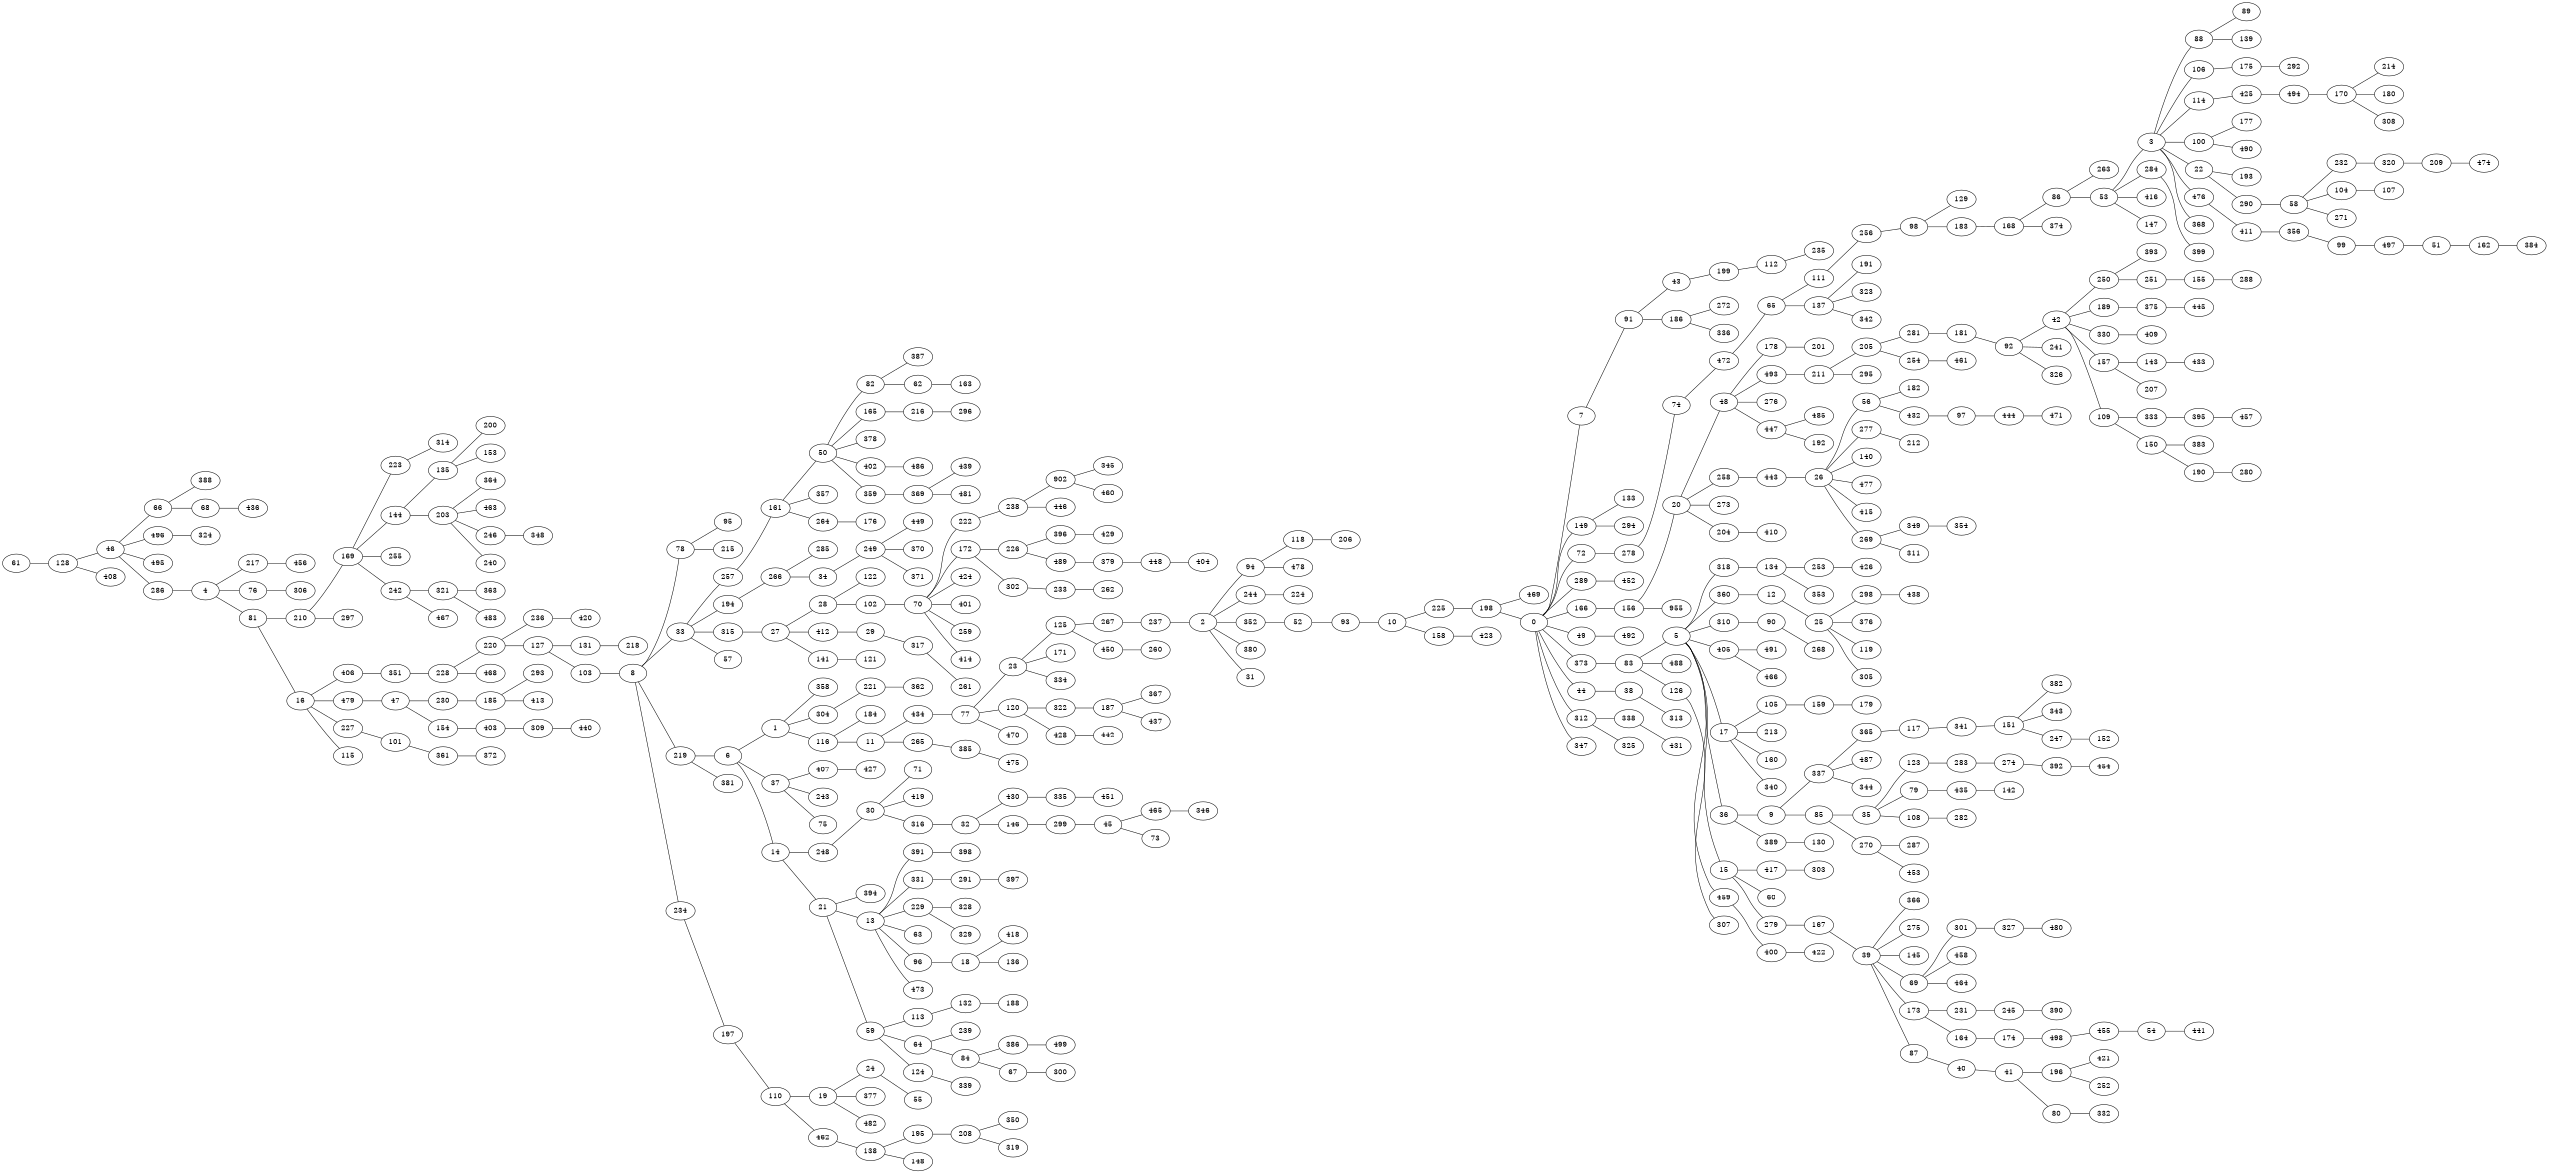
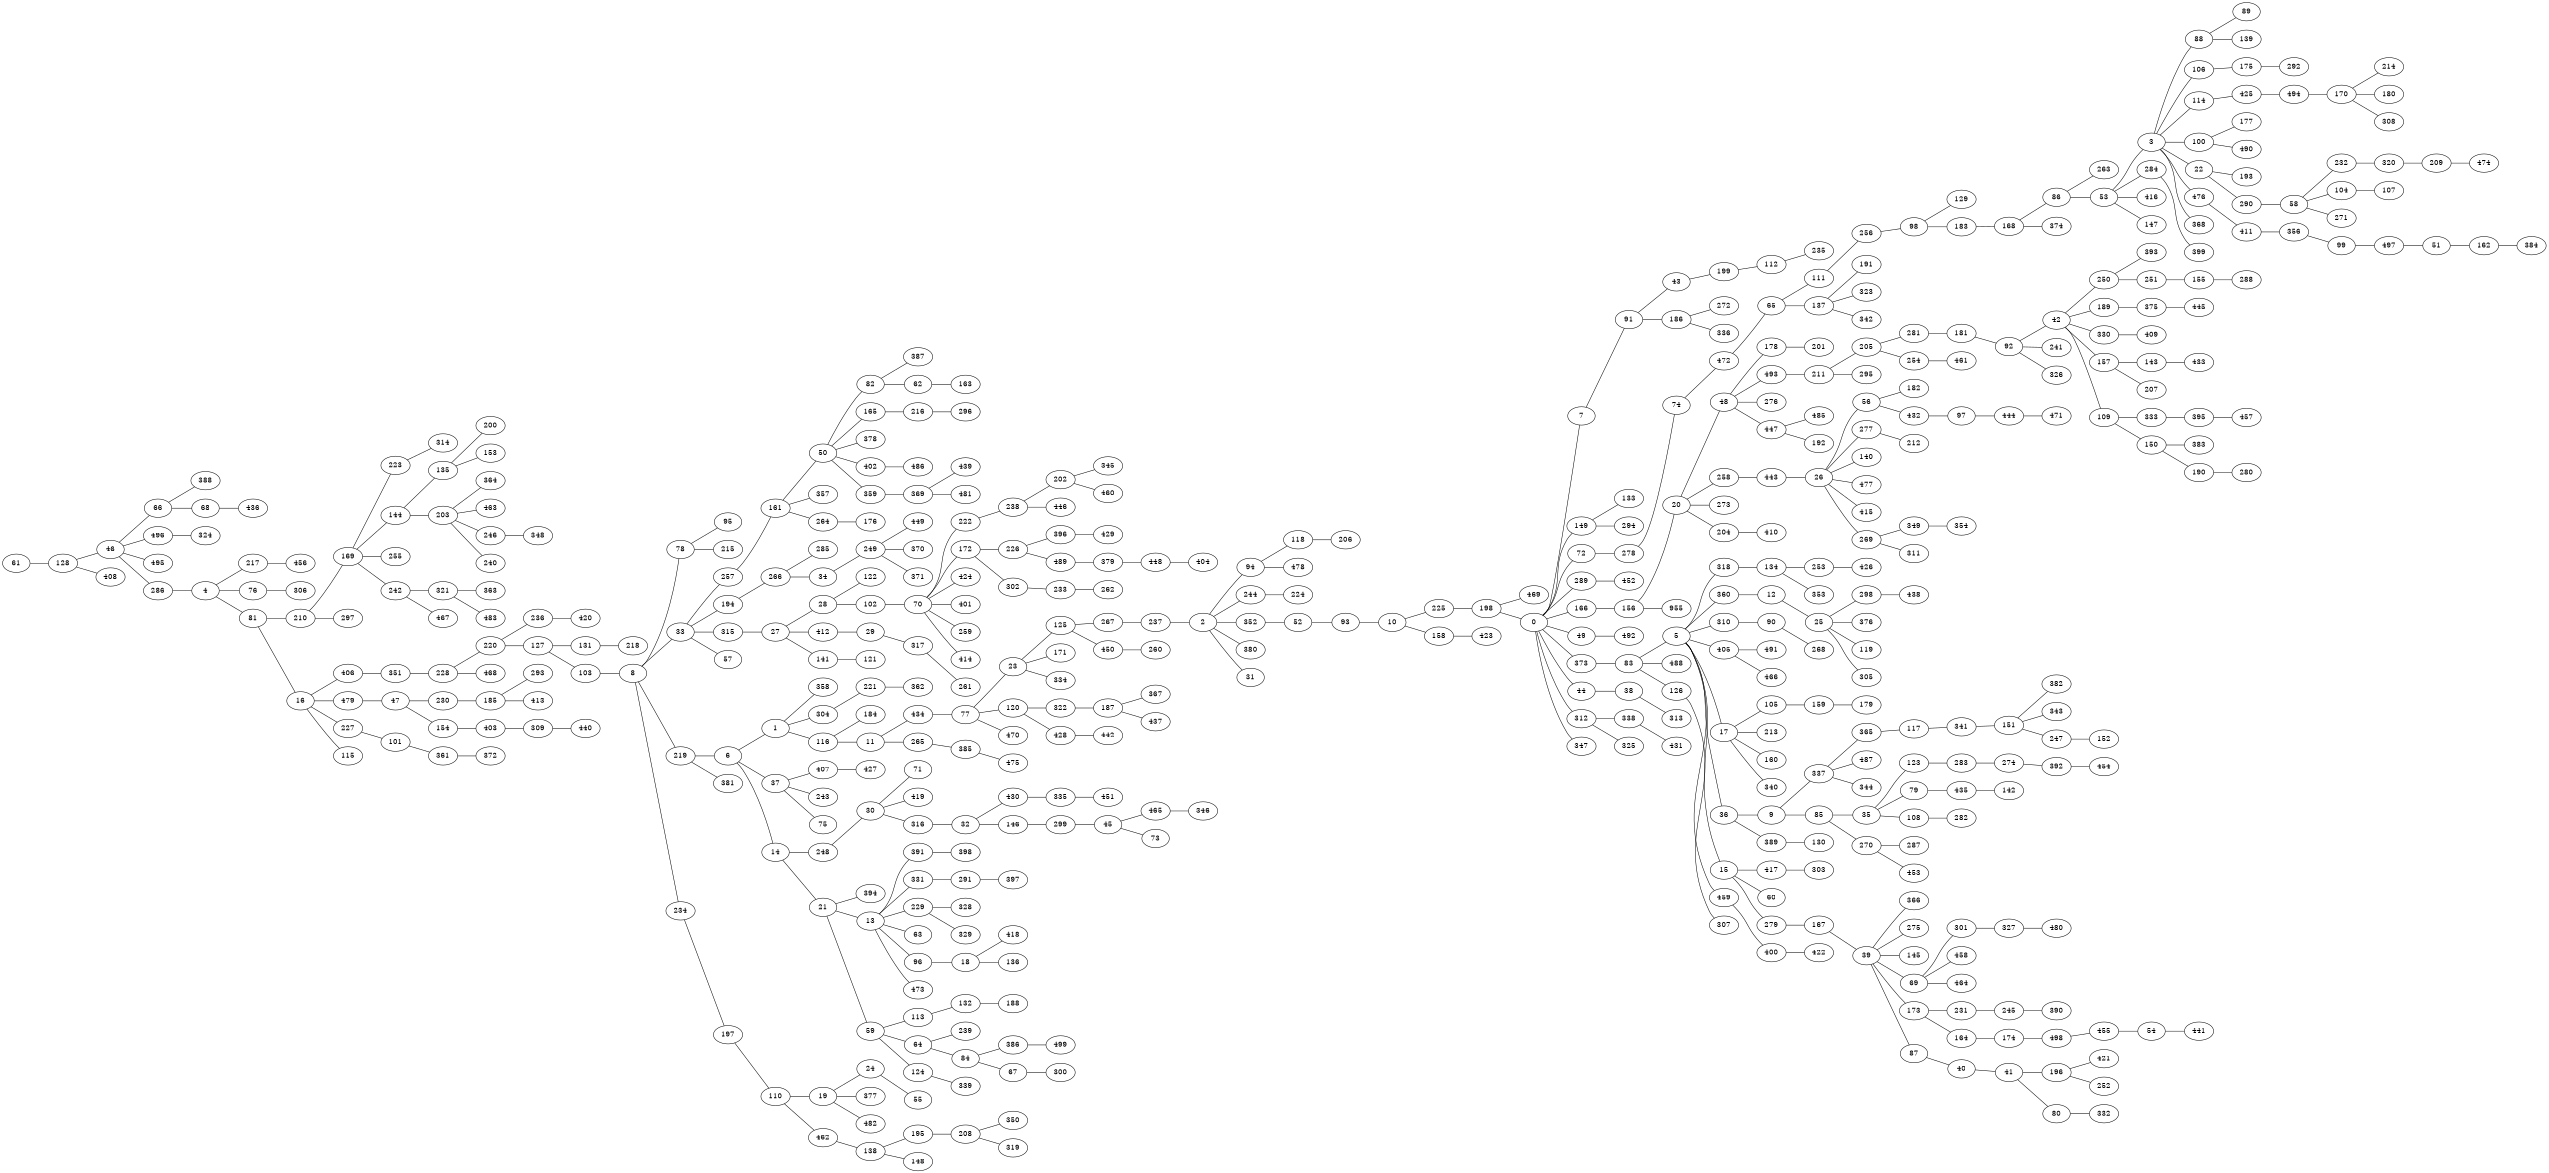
(1061, 480) -> (1061, 480)
